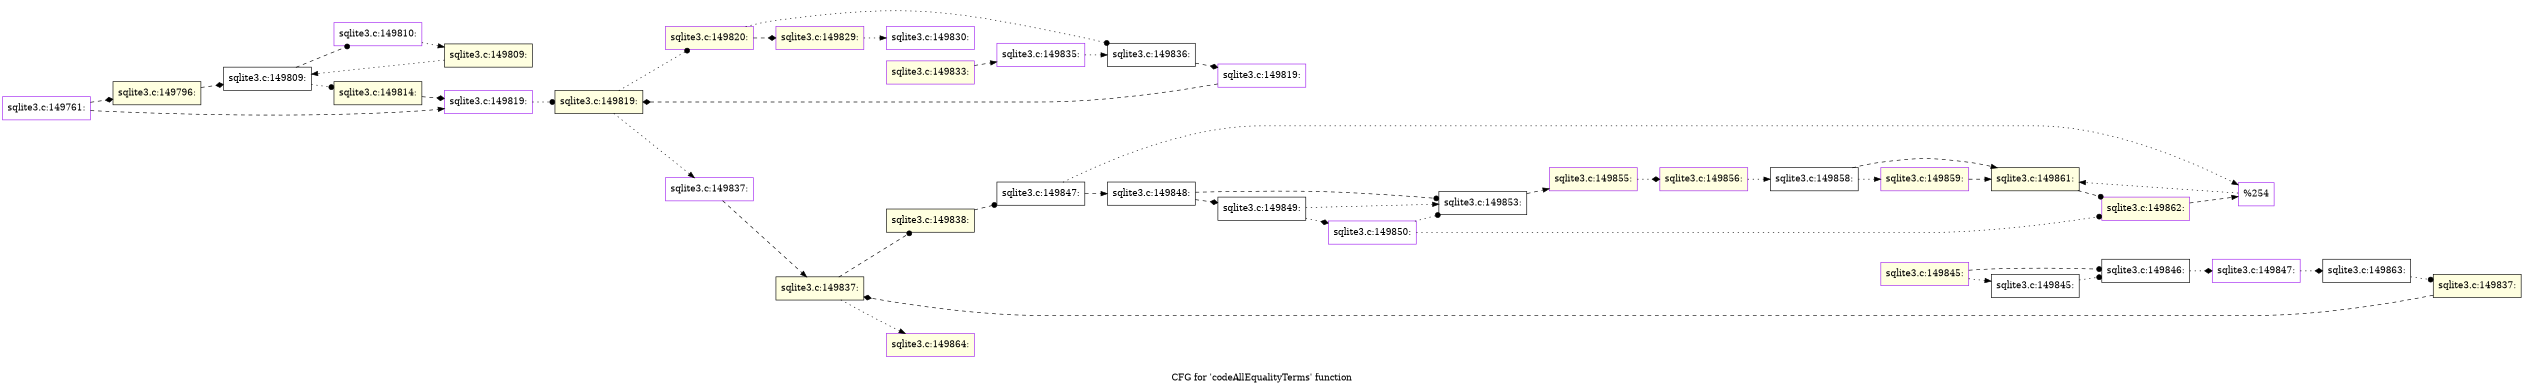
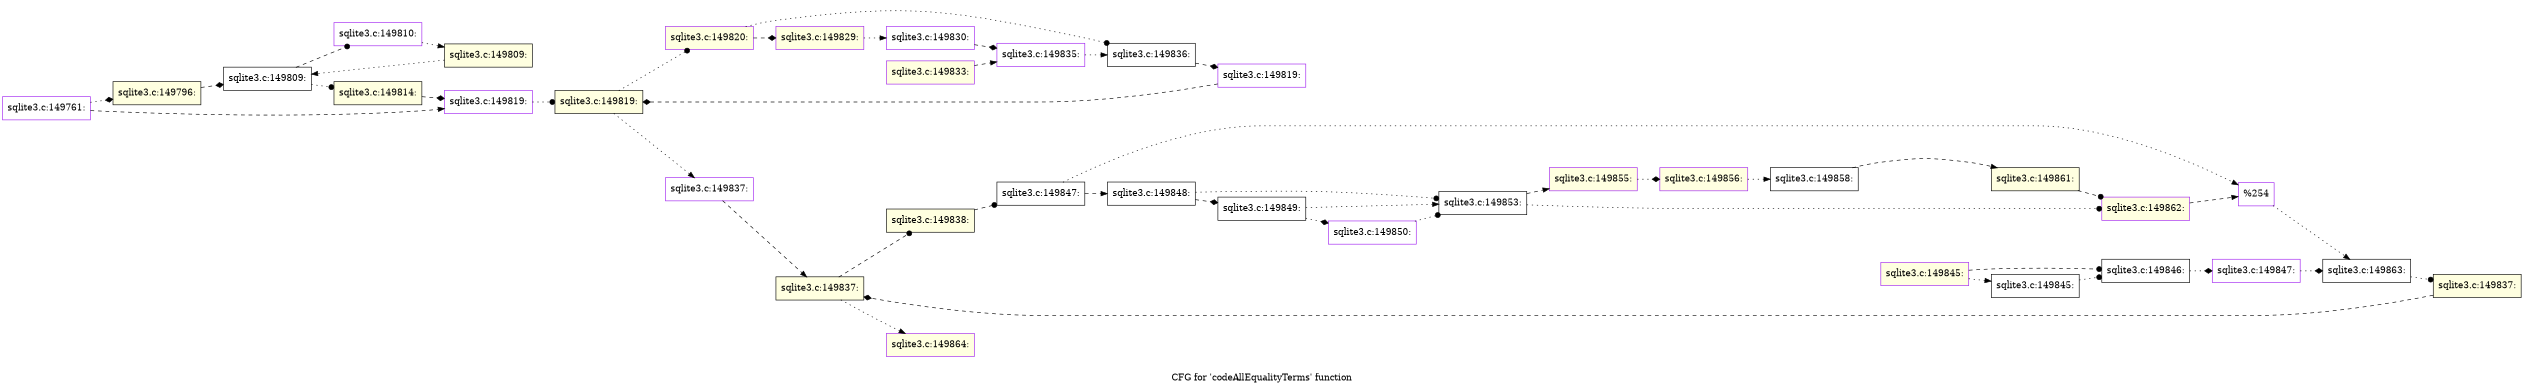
none -> (982, 46)
(98, 101) -> (98, 101)
(1925, 179) -> none
(2162, 188) -> (2309, 231)
(1315, 191) -> (1315, 191)
(1757, 233) -> (1812, 209)
